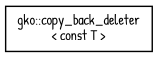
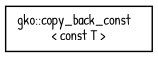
(79, 29) -> (79, 29)
